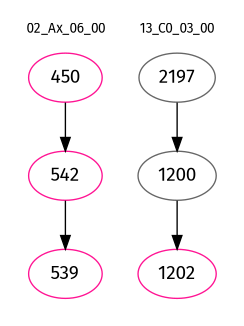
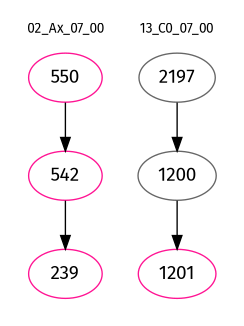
(66, 29) -> (66, 29)
(177, 29) -> (177, 29)
(65, 78) -> (65, 78)
(65, 274) -> (65, 274)
(177, 274) -> (177, 274)
